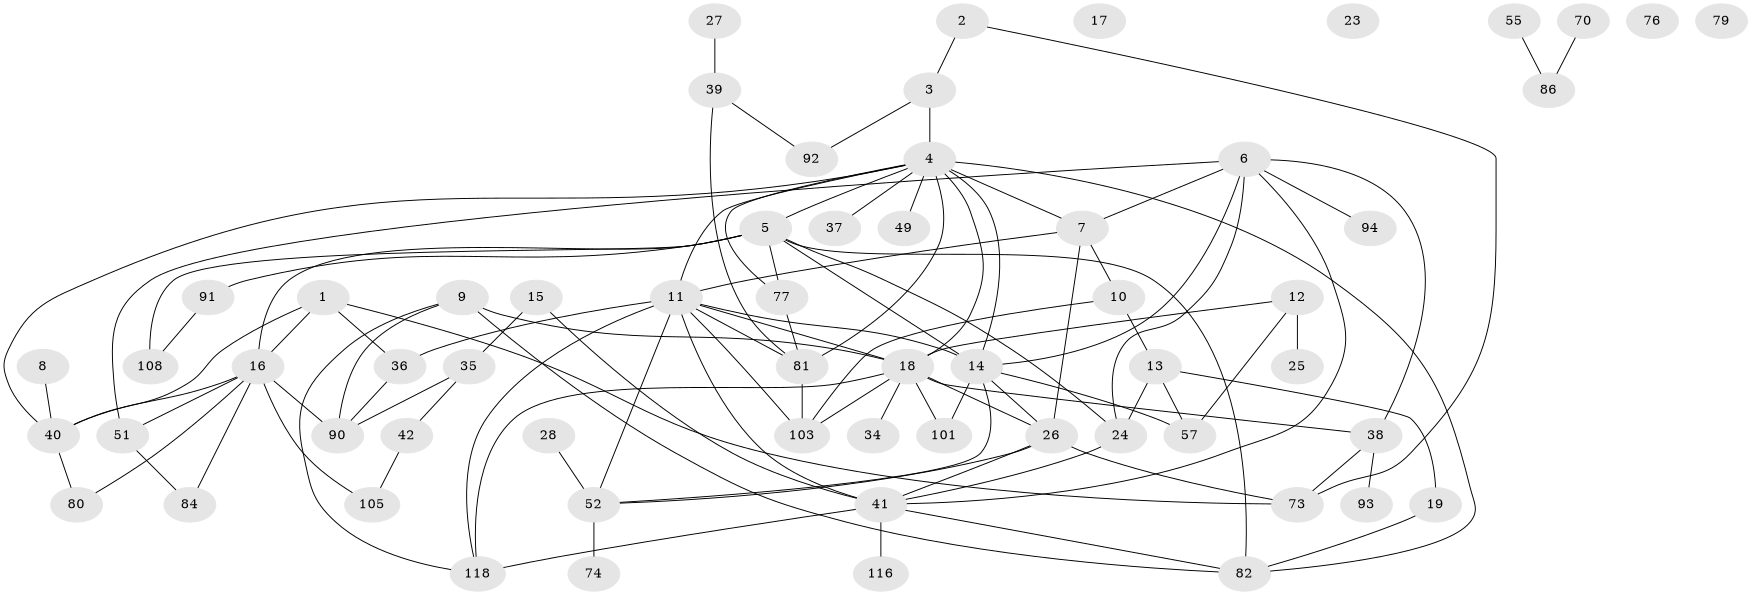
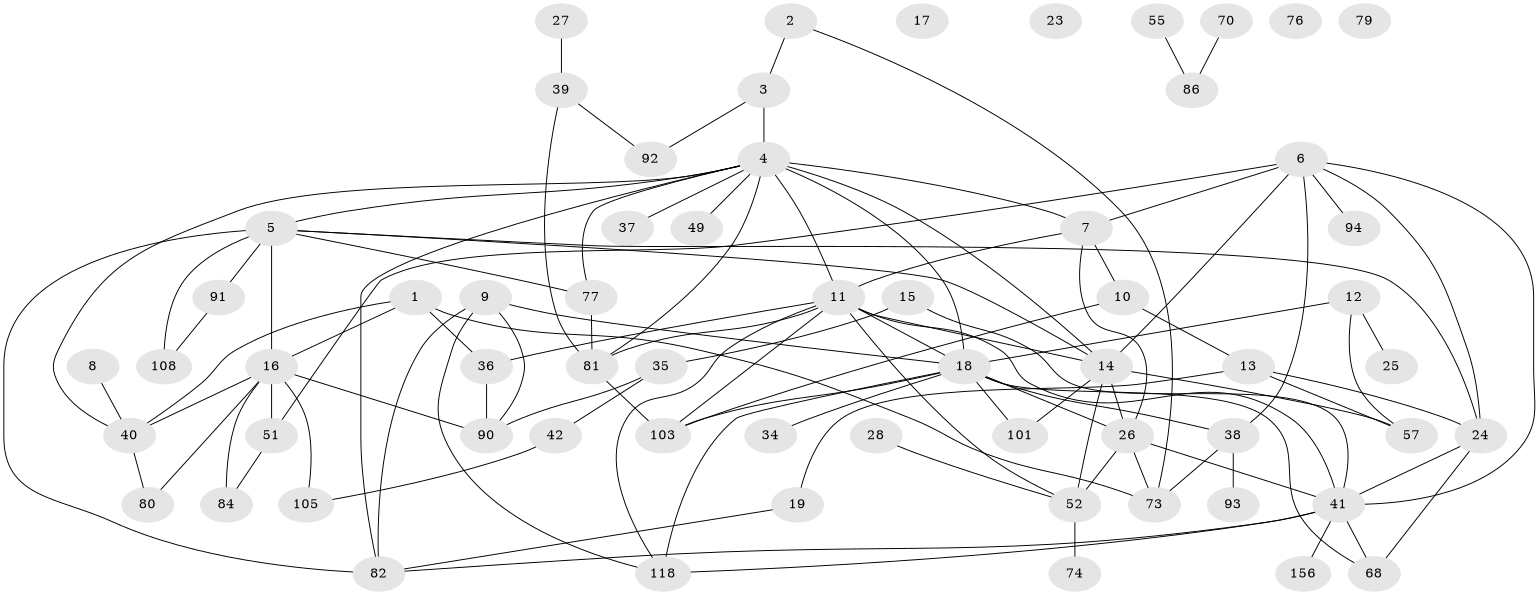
(881, 574) -> (1303, 574)
none -> (1374, 574)
